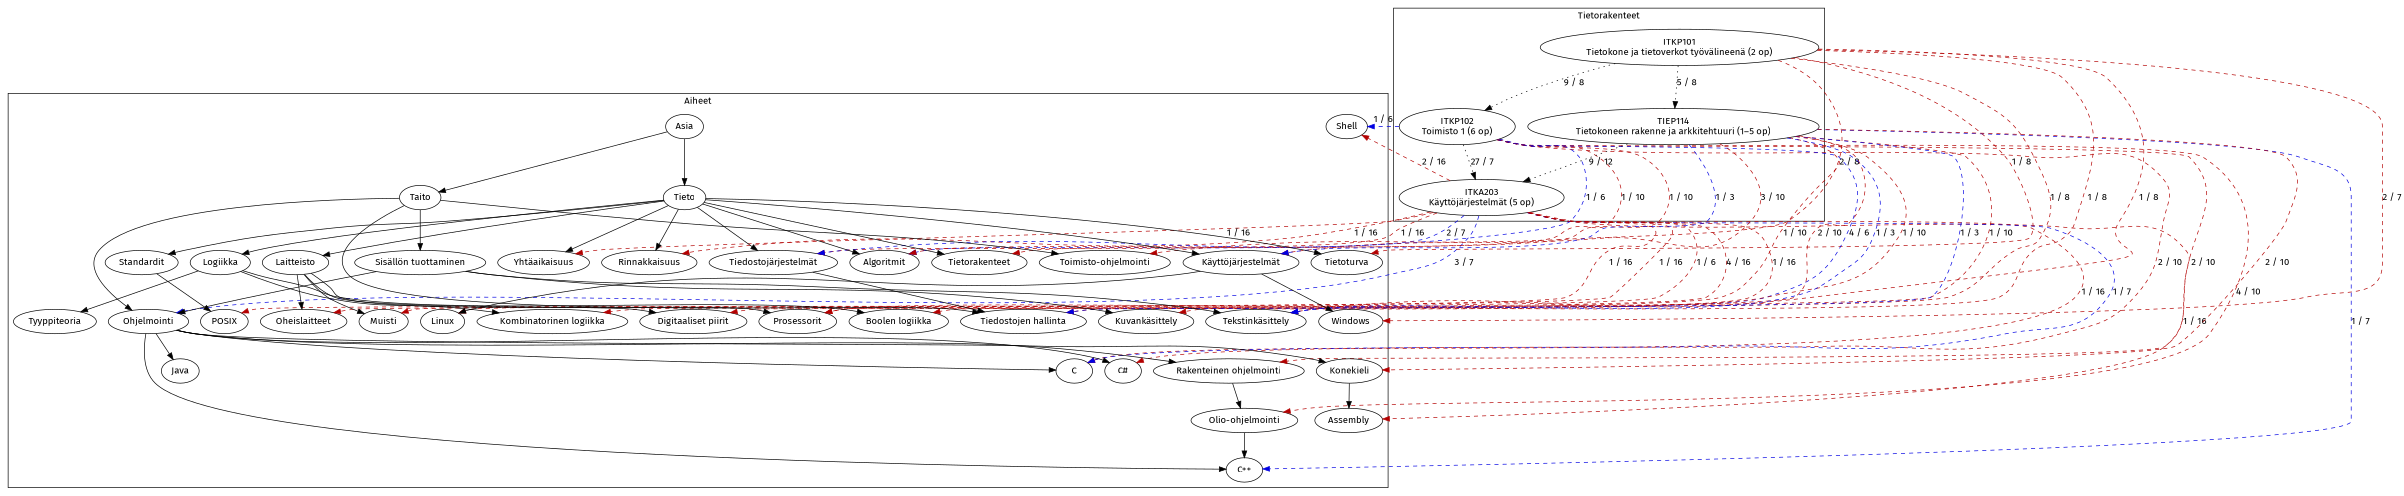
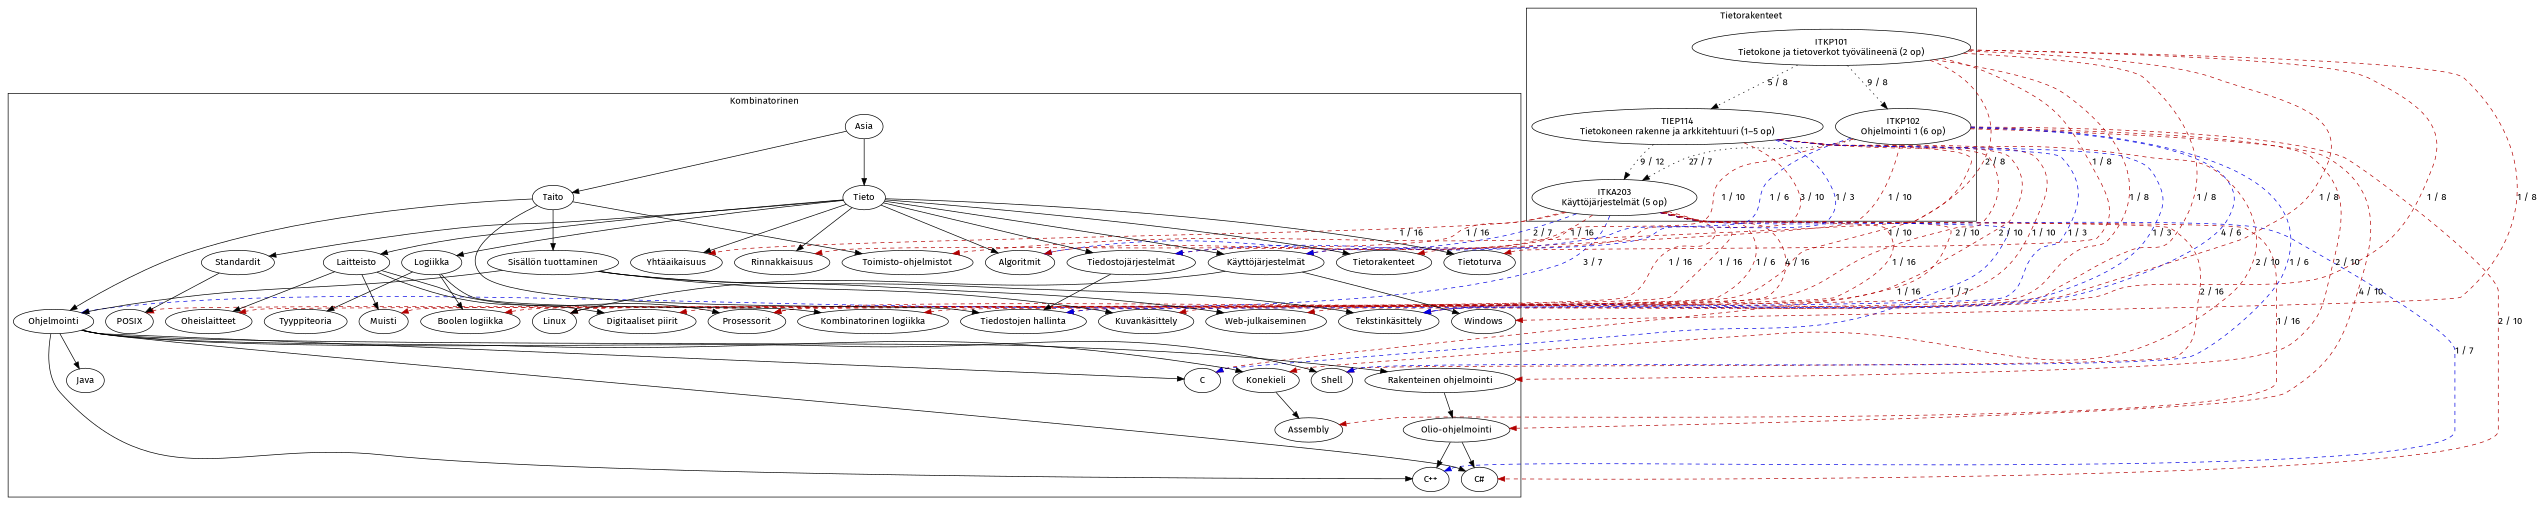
(698, 101) -> (765, 101)
(1457, 127) -> (1903, 127)
(2392, 198) -> (2527, 198)
(1914, 233) -> (2011, 233)
(1105, 263) -> (908, 263)
none -> (1266, 322)
none -> (697, 345)
(2200, 440) -> (2411, 448)
none -> (1467, 452)
